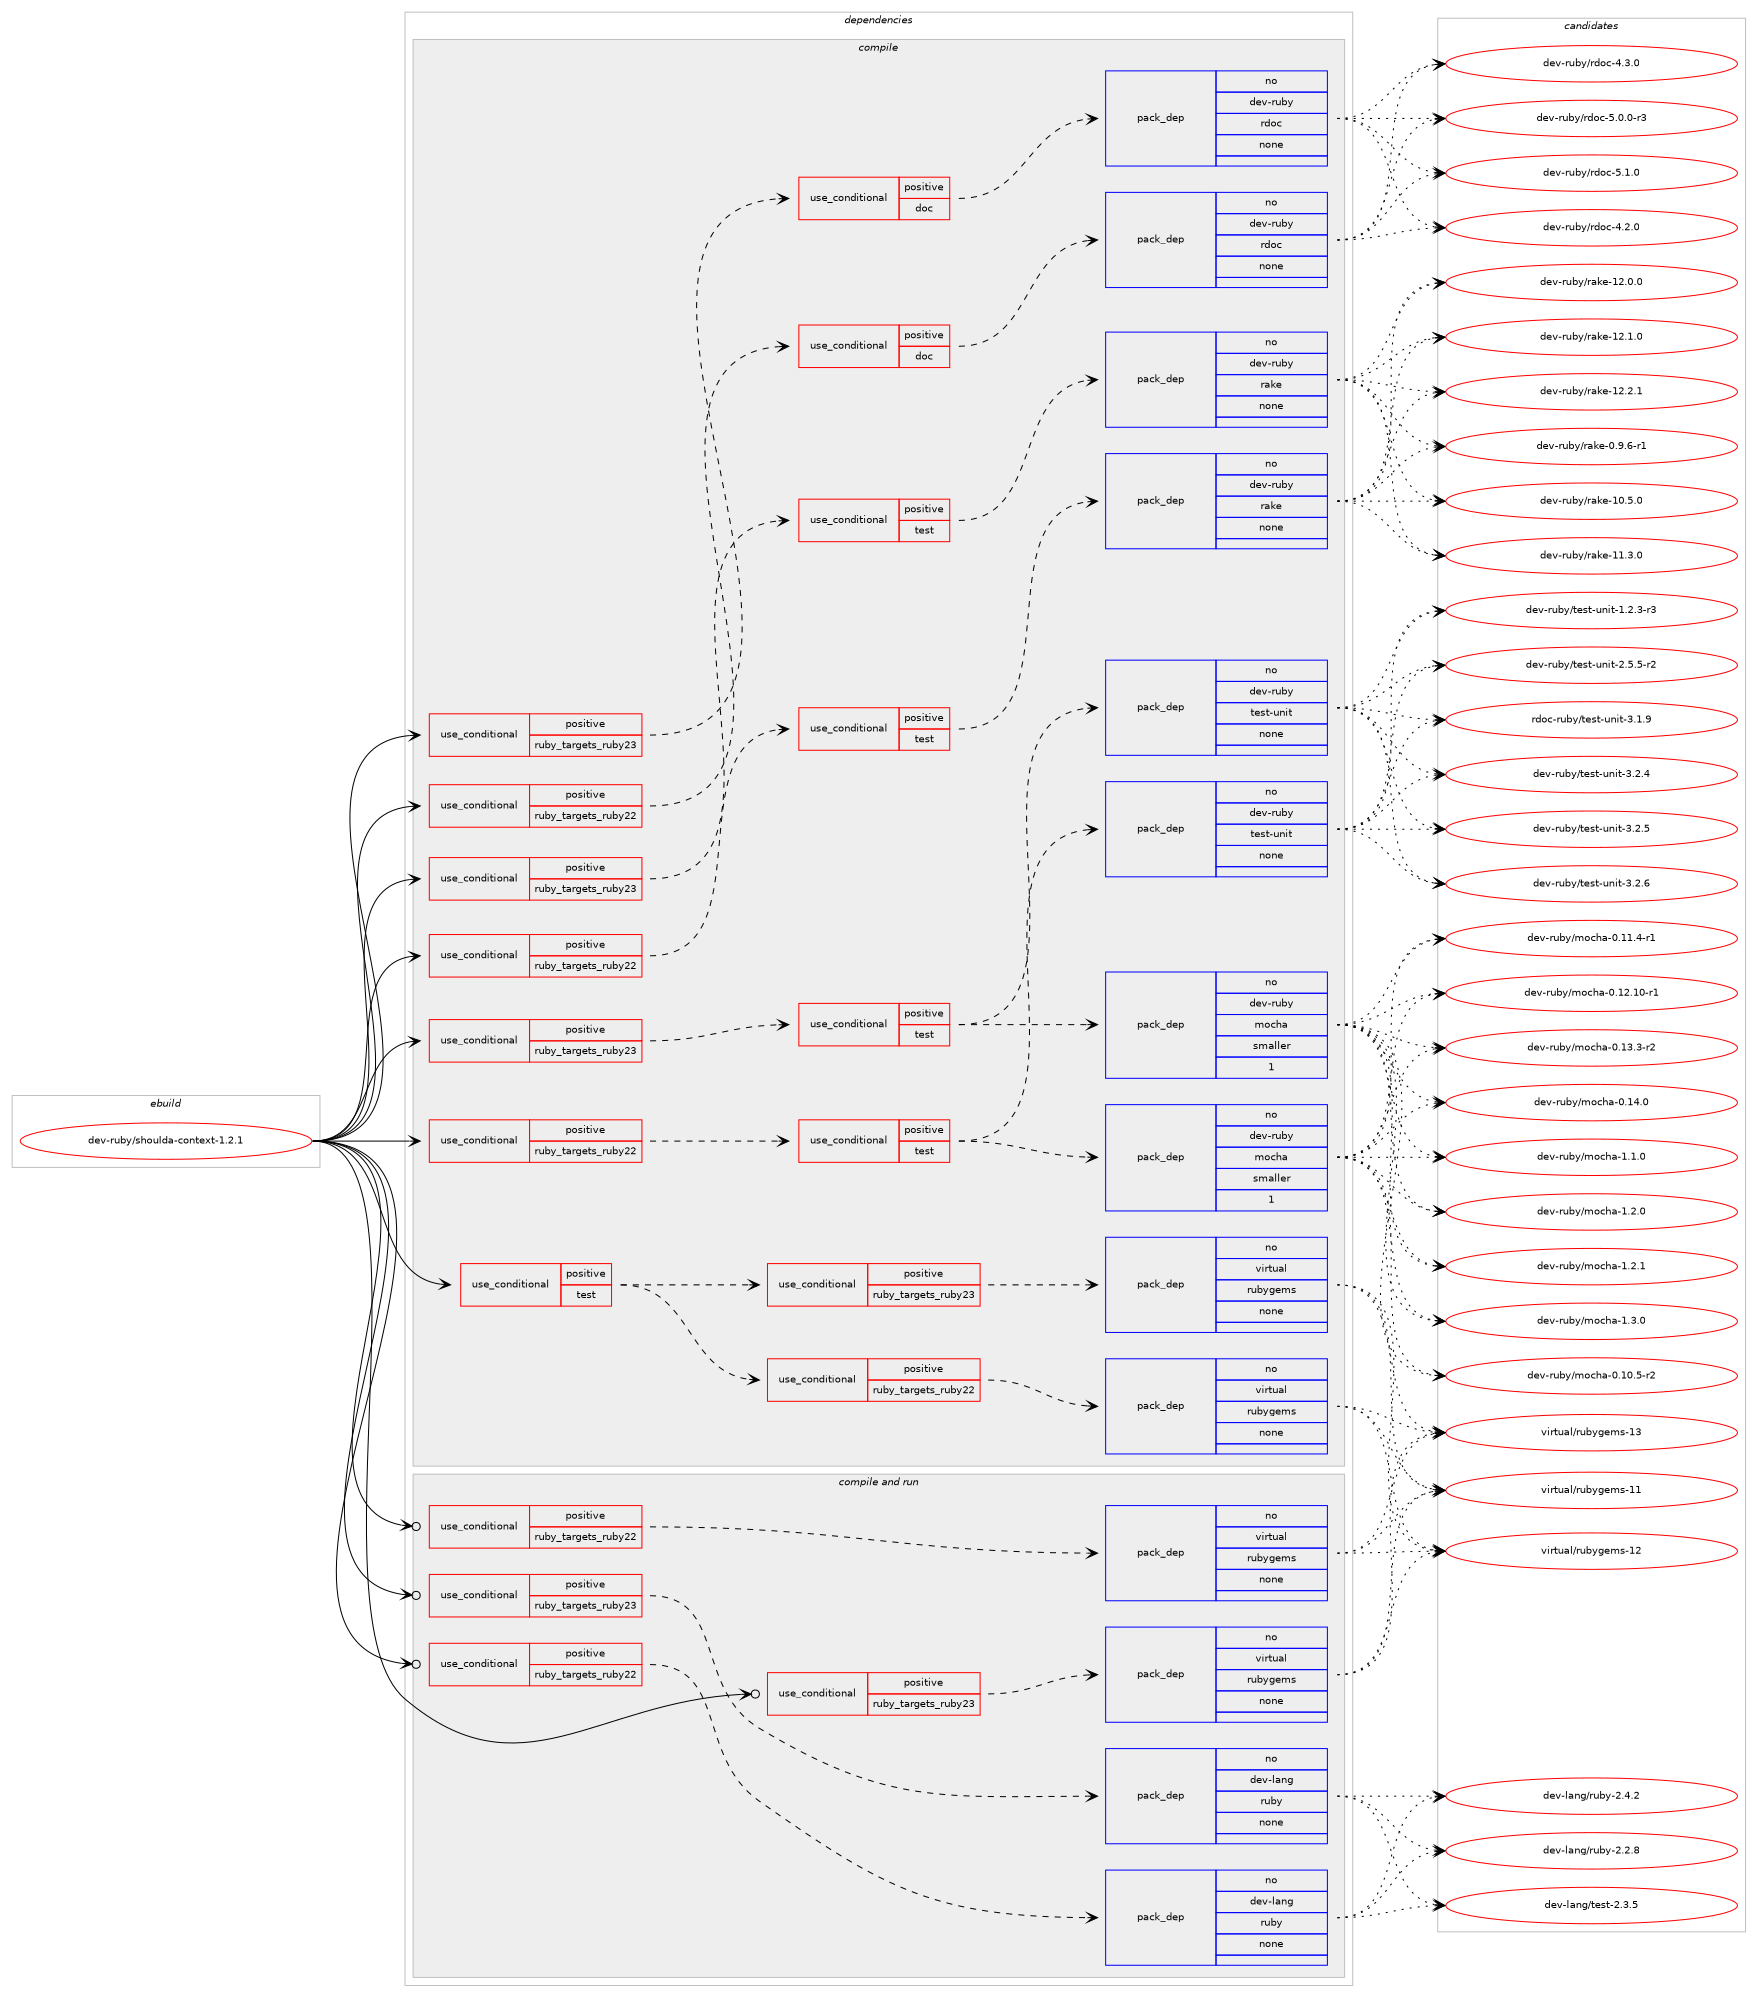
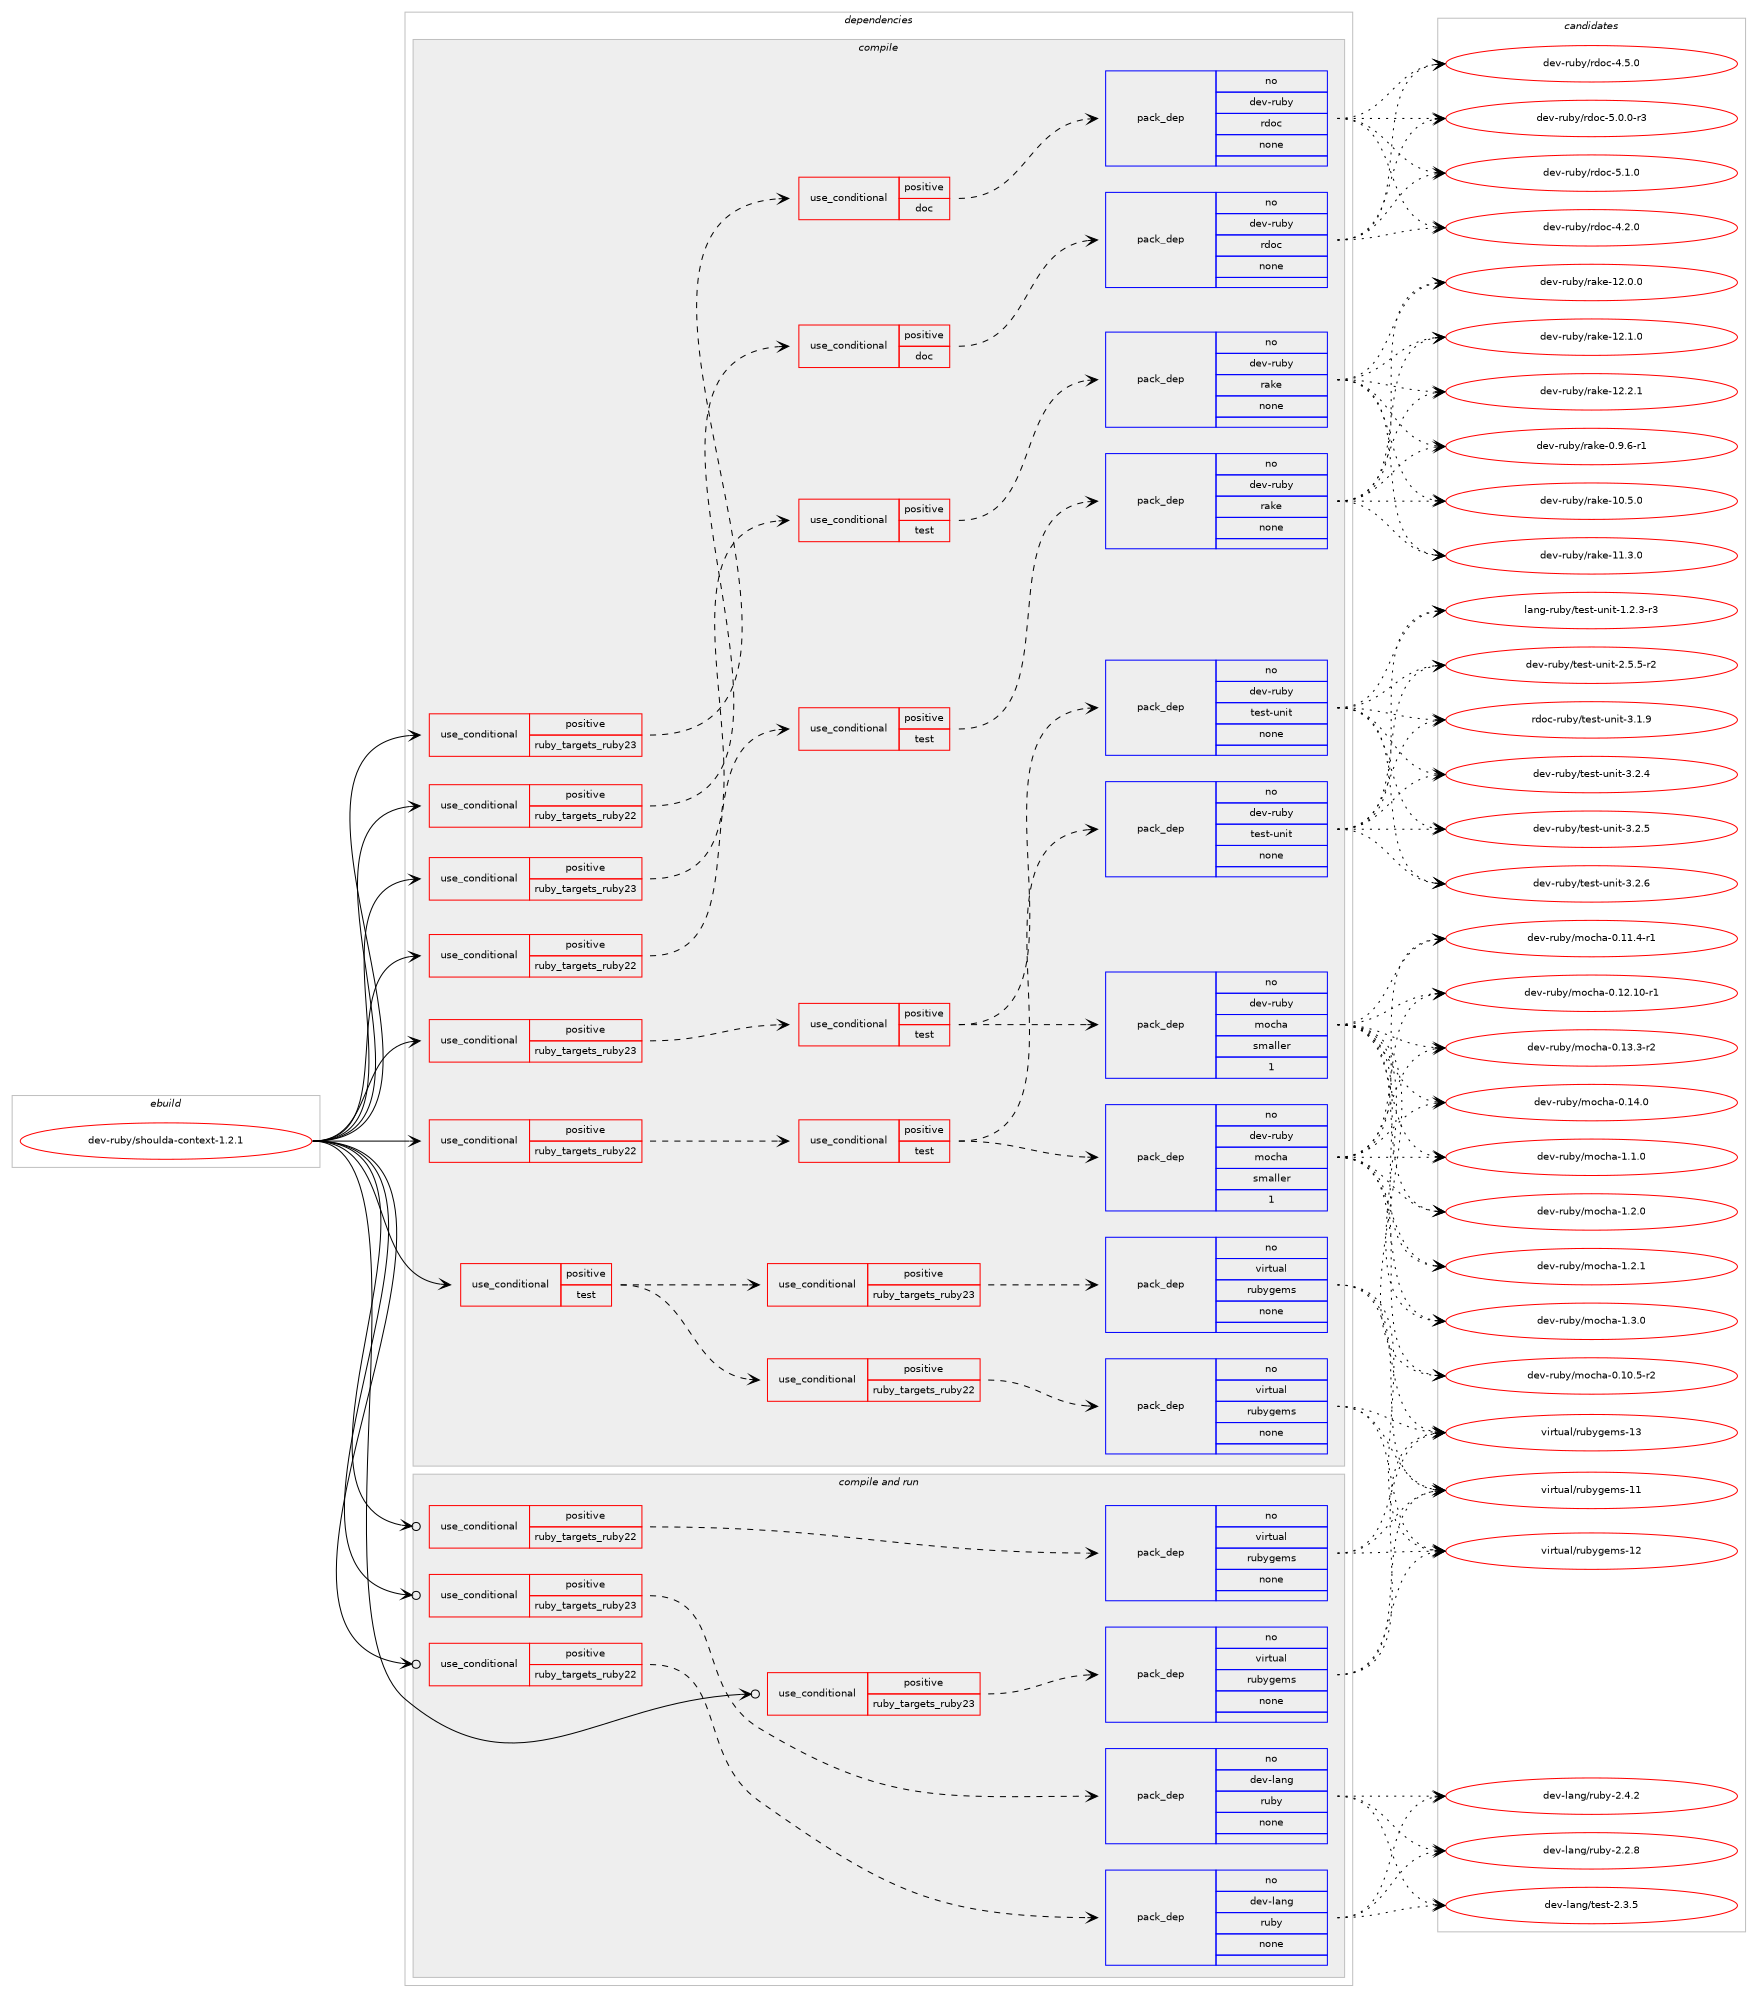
(1592, 64) -> (1592, 64)
(1592, 611) -> (1592, 611)
